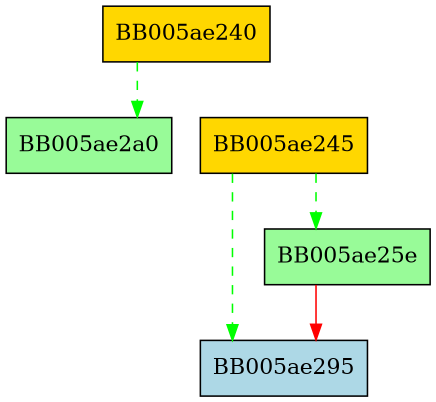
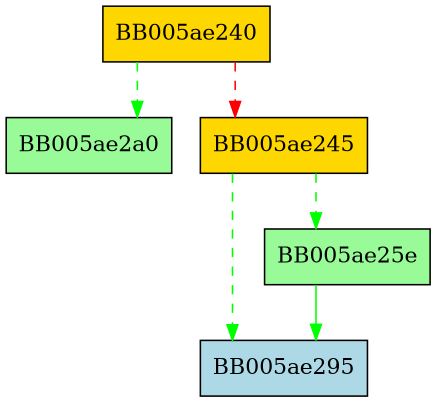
none -> (235, 82)
(316, 305) -> (316, 305)
